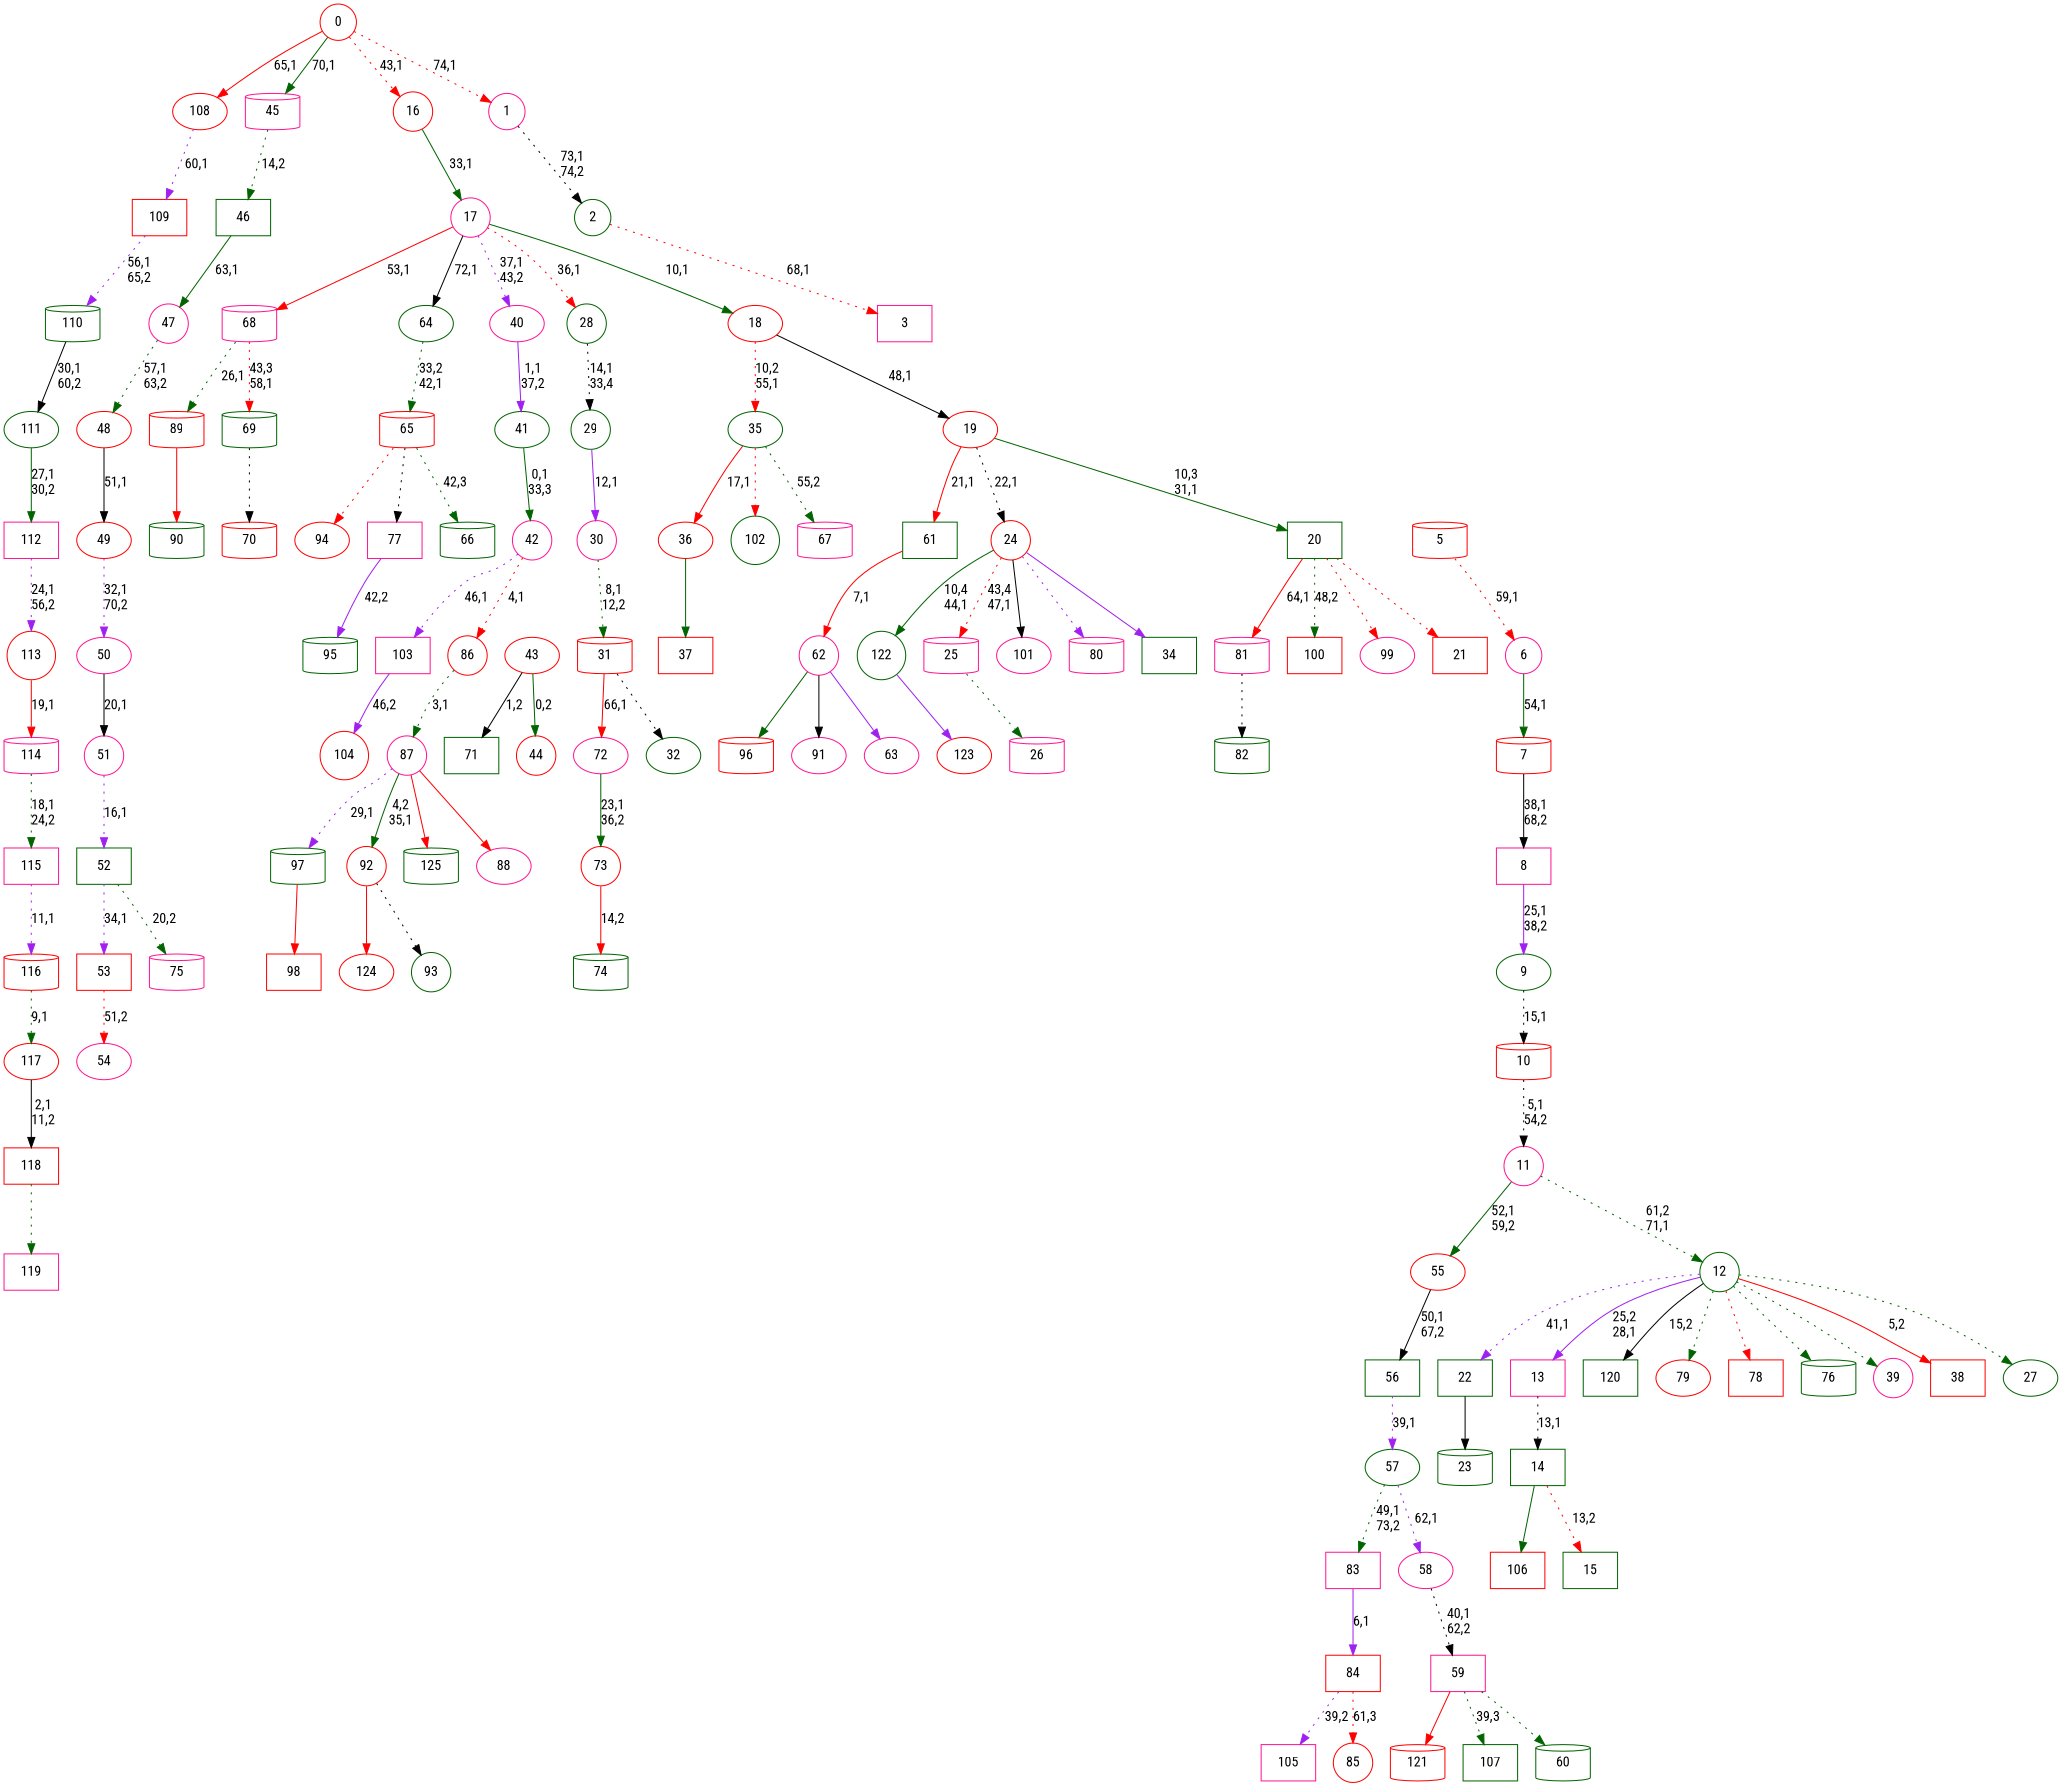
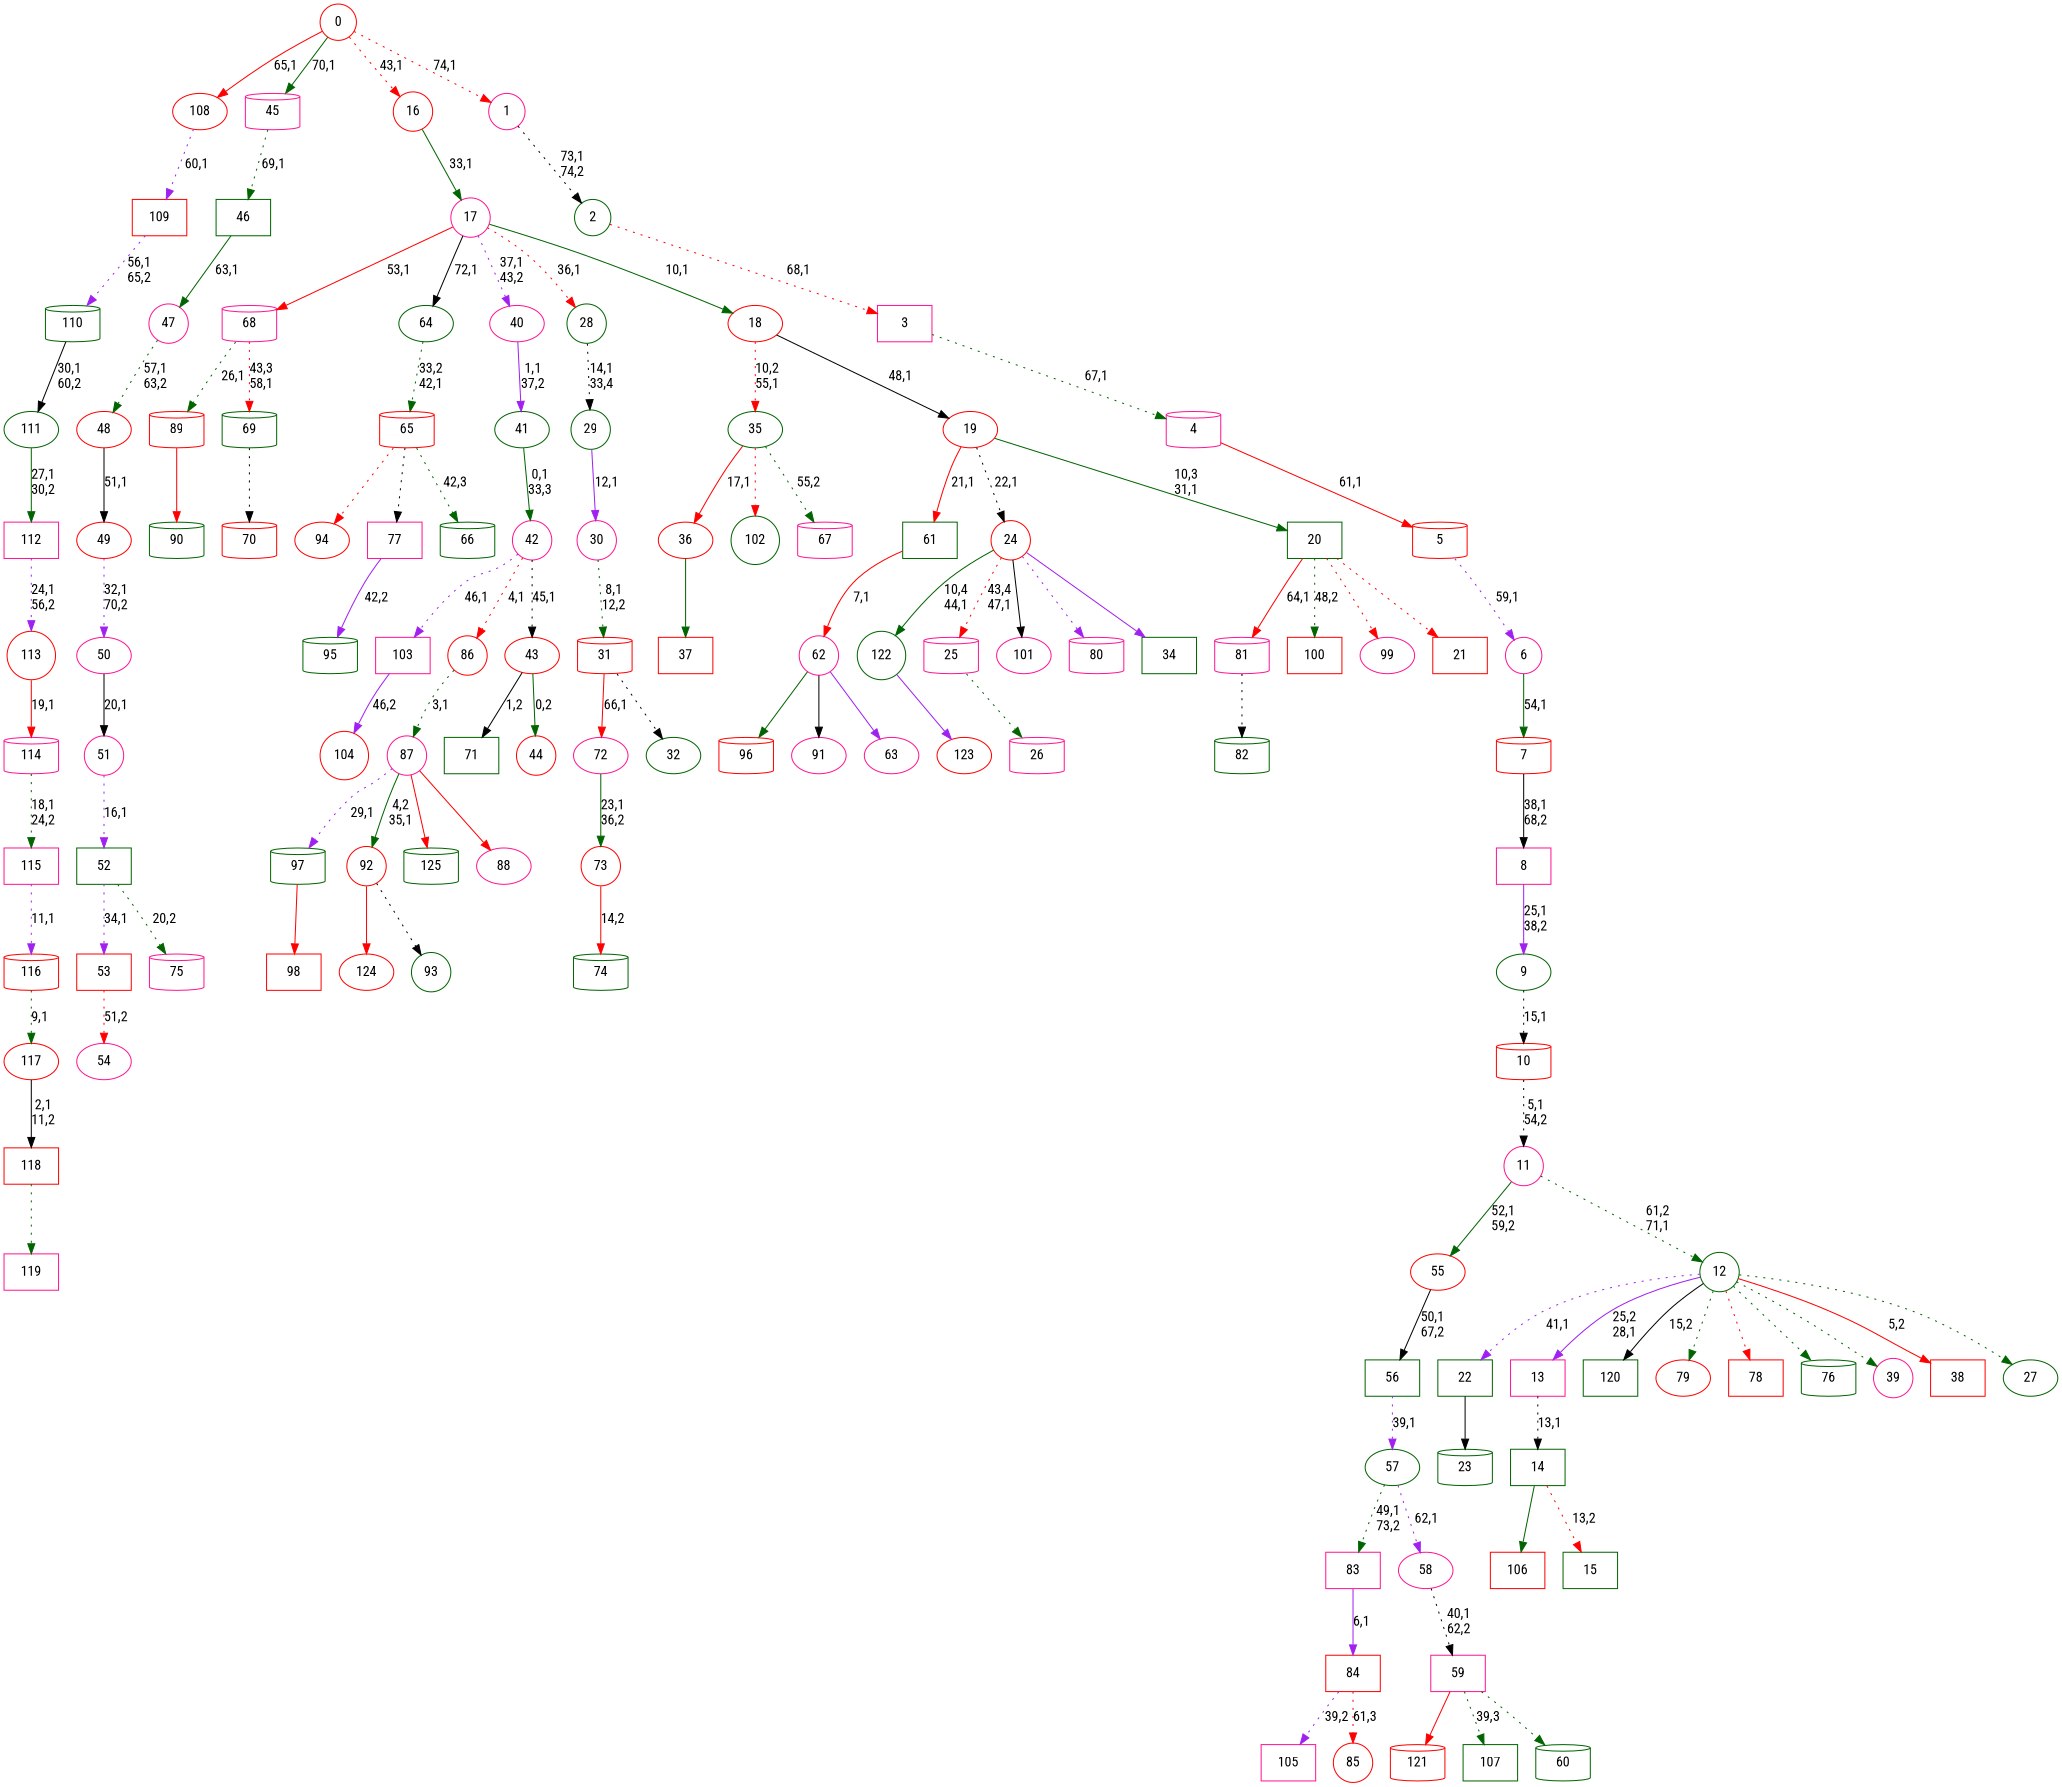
(274, 165) -> (274, 165)
none -> (1193, 430)
none -> (532, 594)
(1483, 594) -> (1483, 594)
